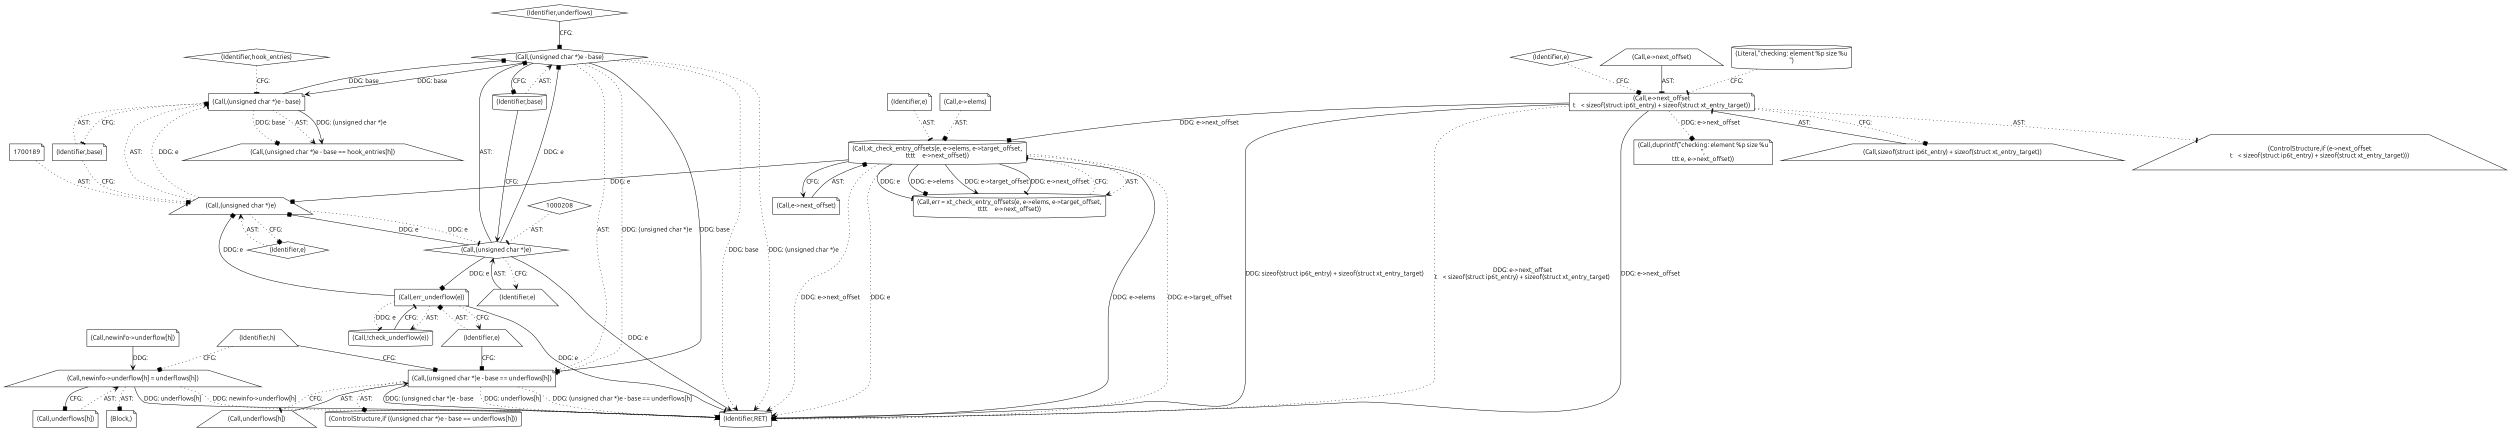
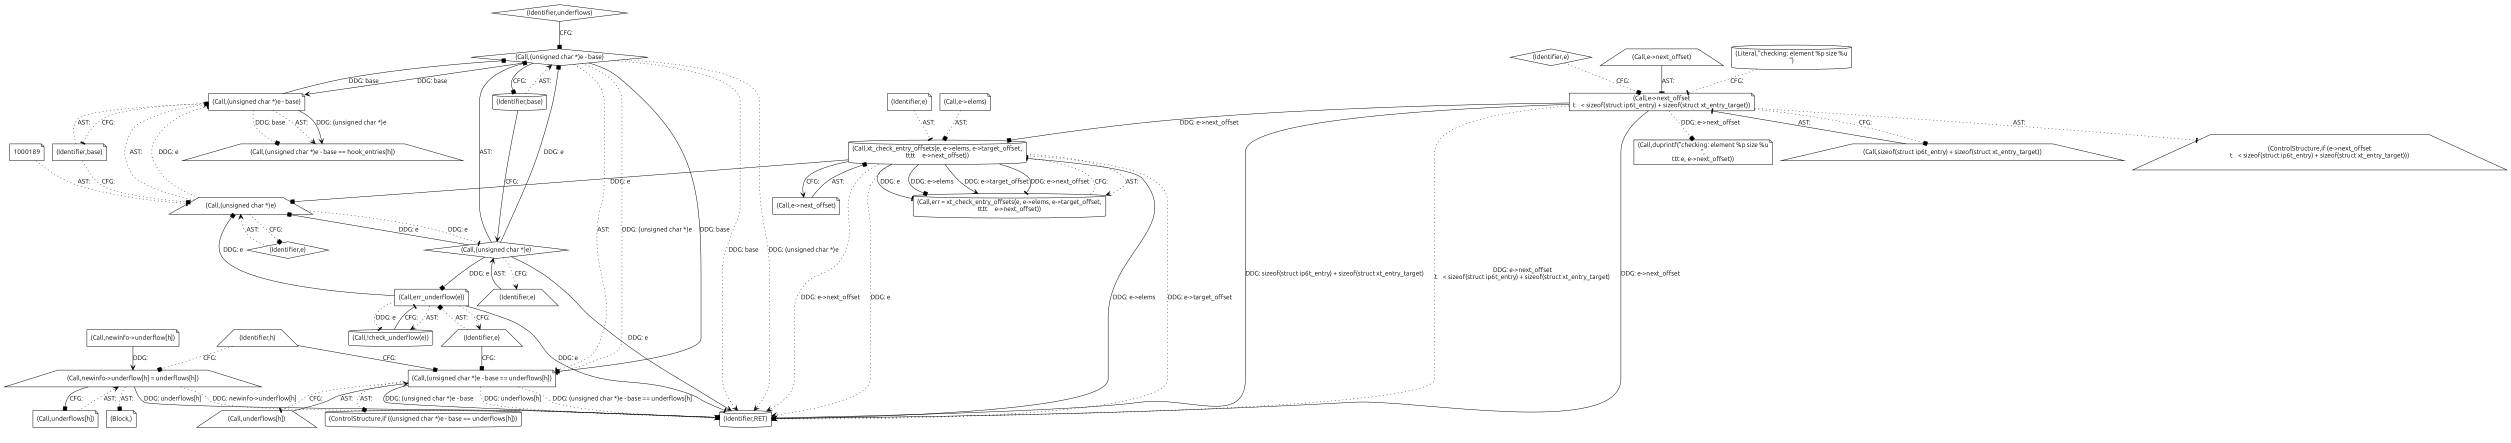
(257, 57) -> none
(27, 152) -> (27, 152)
(560, 206) -> none
